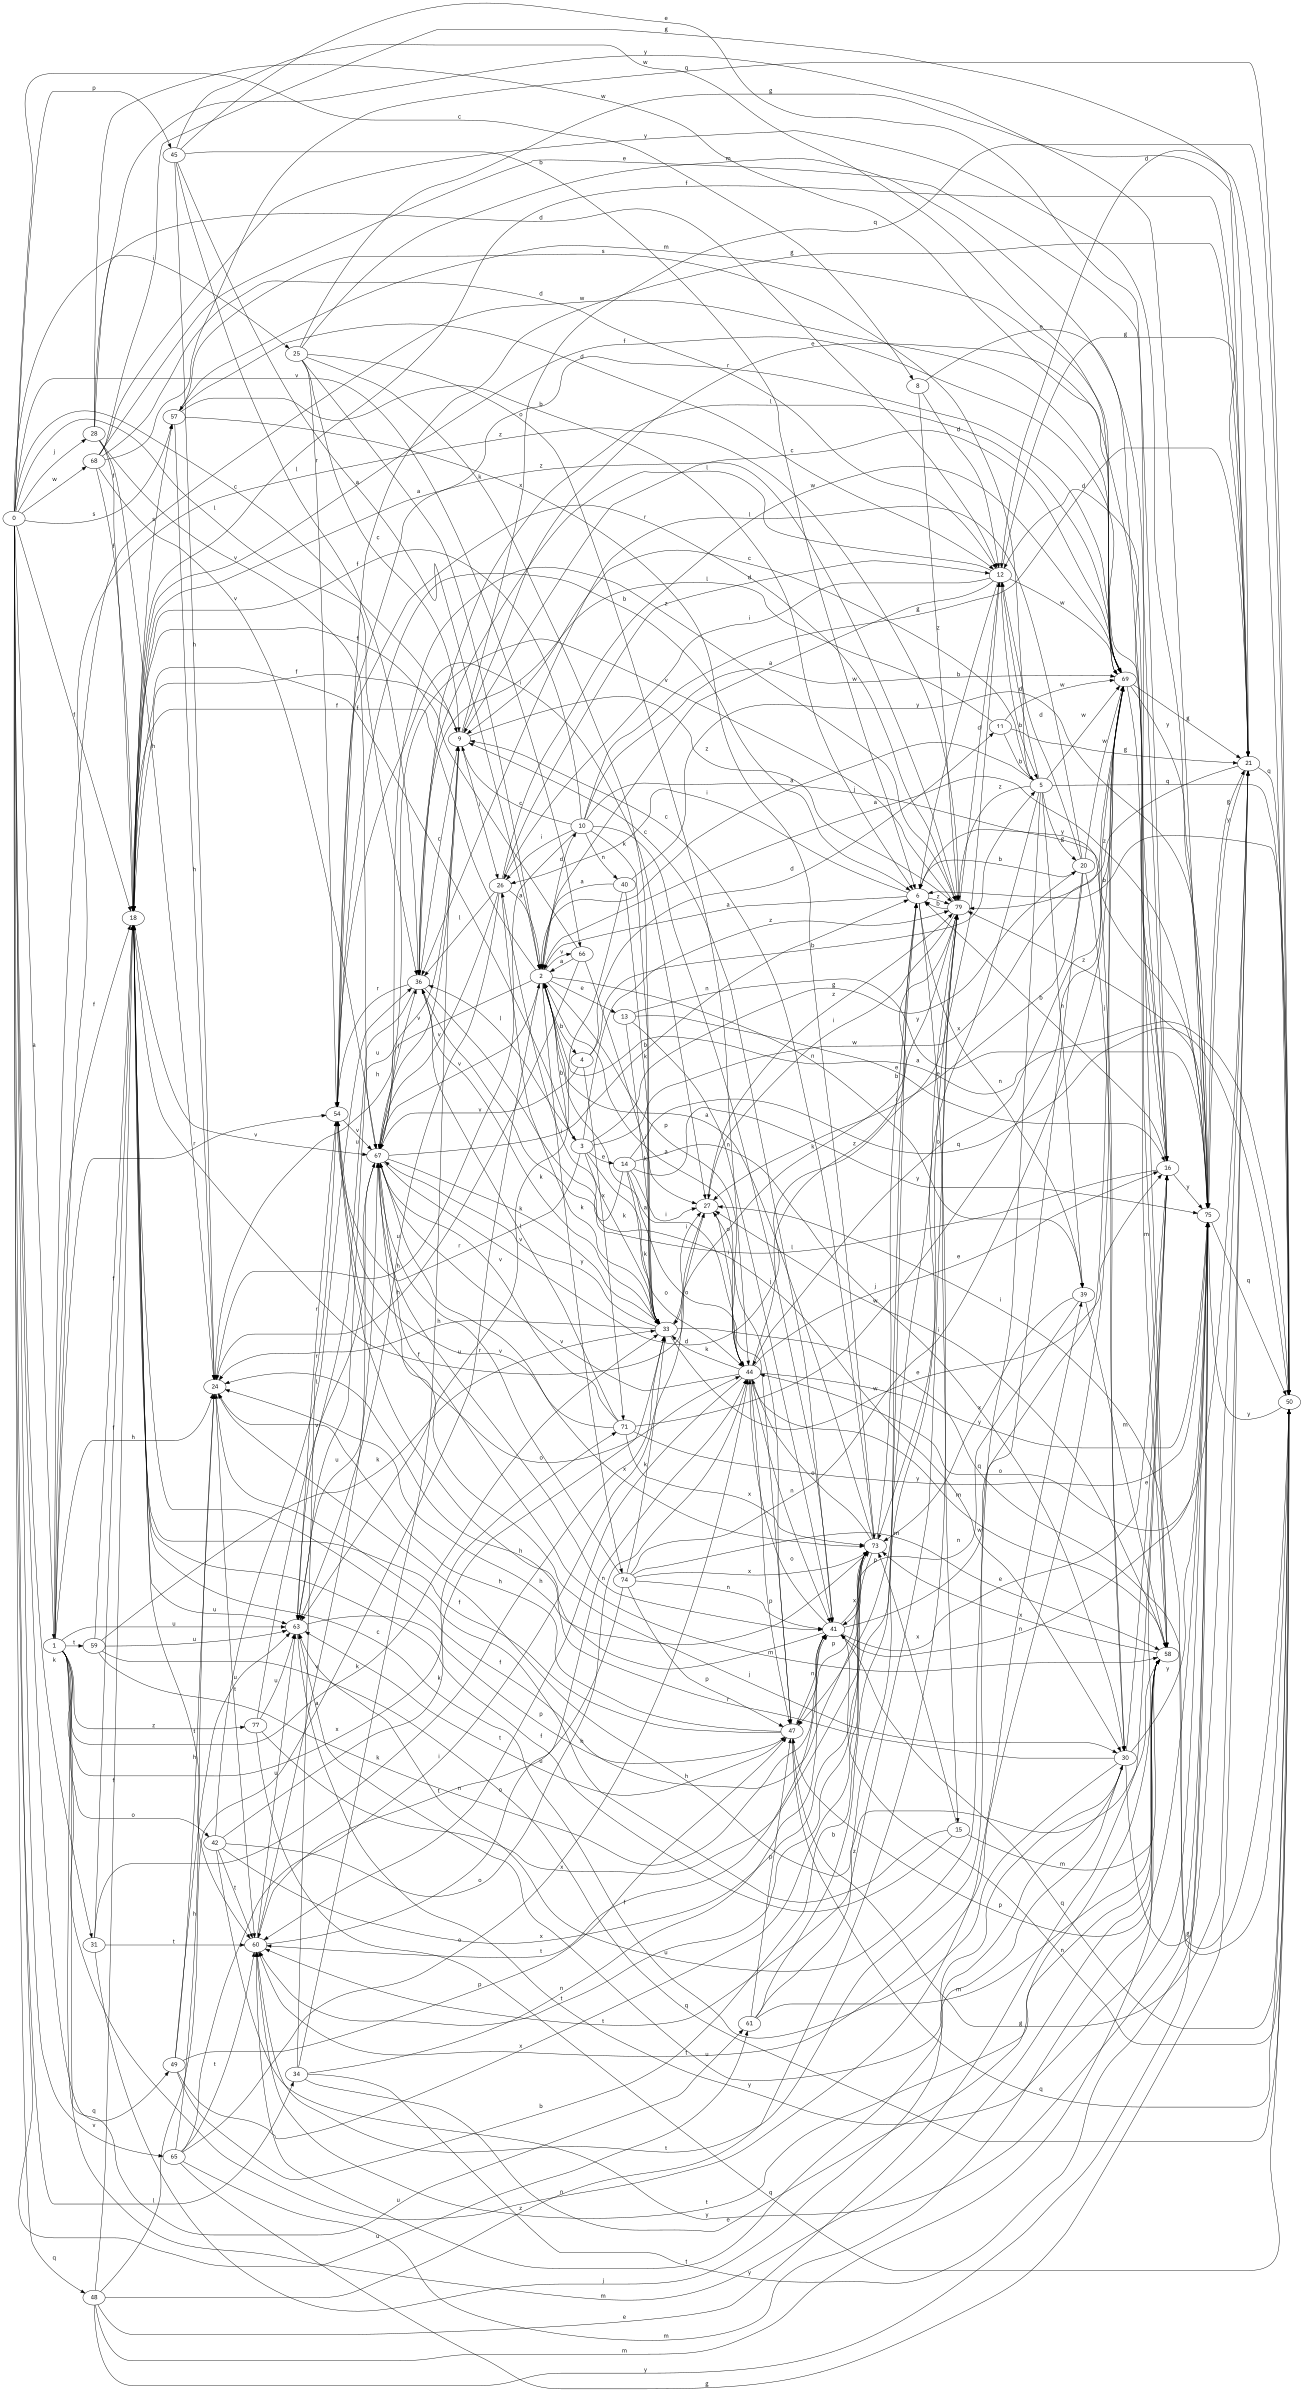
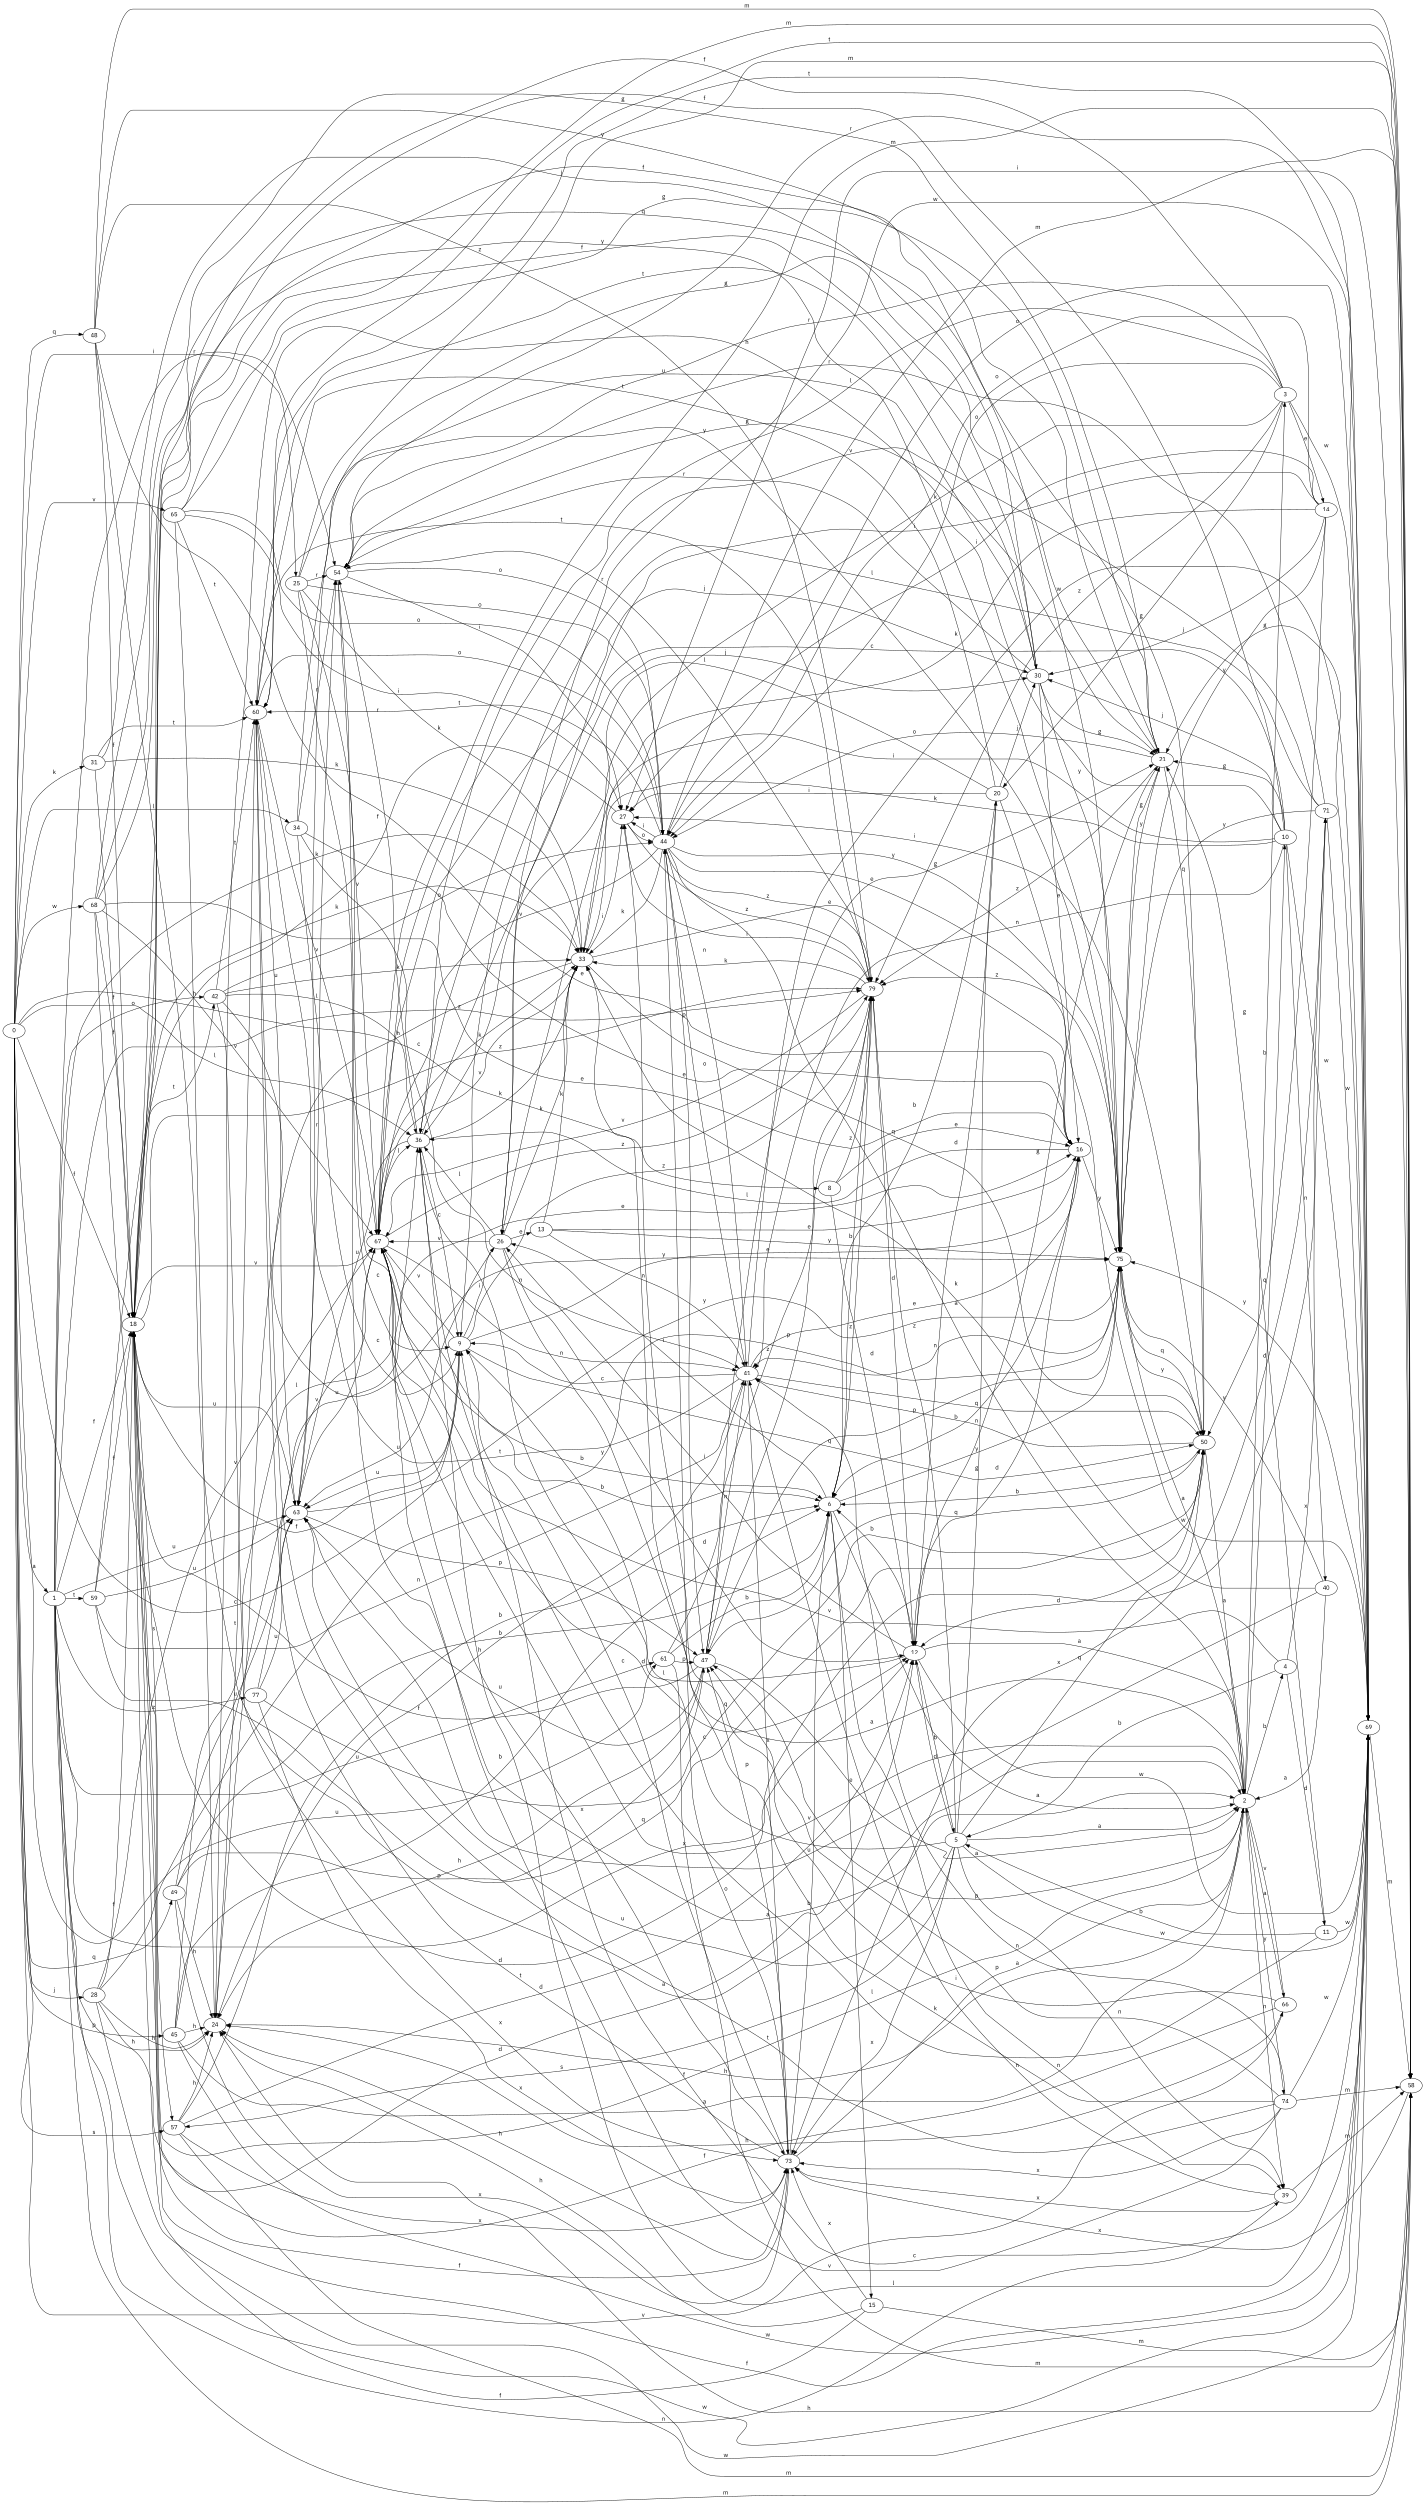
(581, 996) -> (519, 1236)
(151, 1594) -> (159, 1103)
